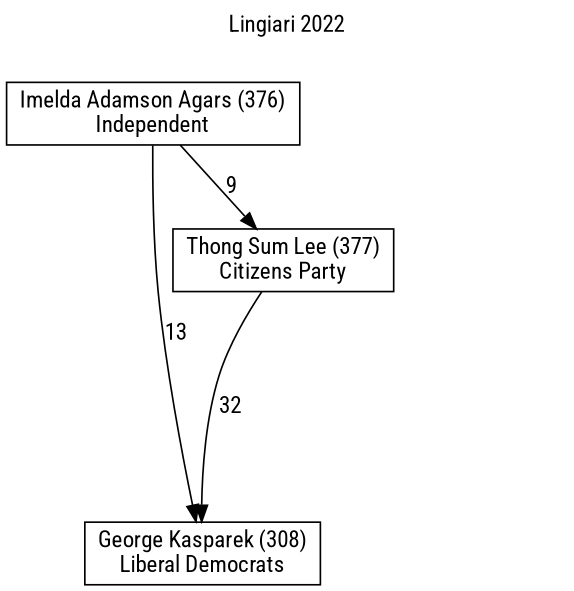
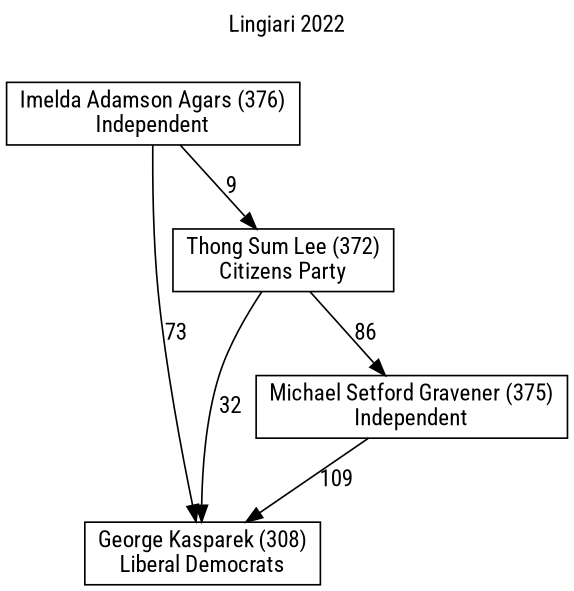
(283, 260) -> (283, 260)
(176, 334) -> (176, 334)
none -> (412, 407)
